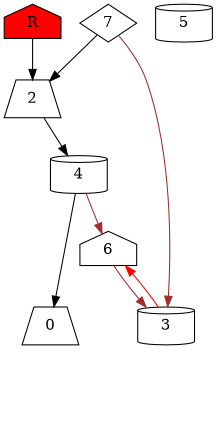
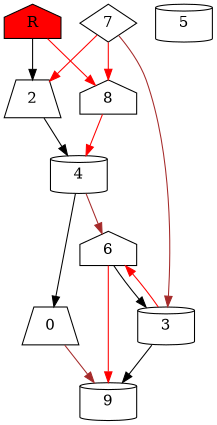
(77, 54) -> (77, 54)
none -> (108, 99)
(126, 283) -> (126, 283)
none -> (108, 402)
